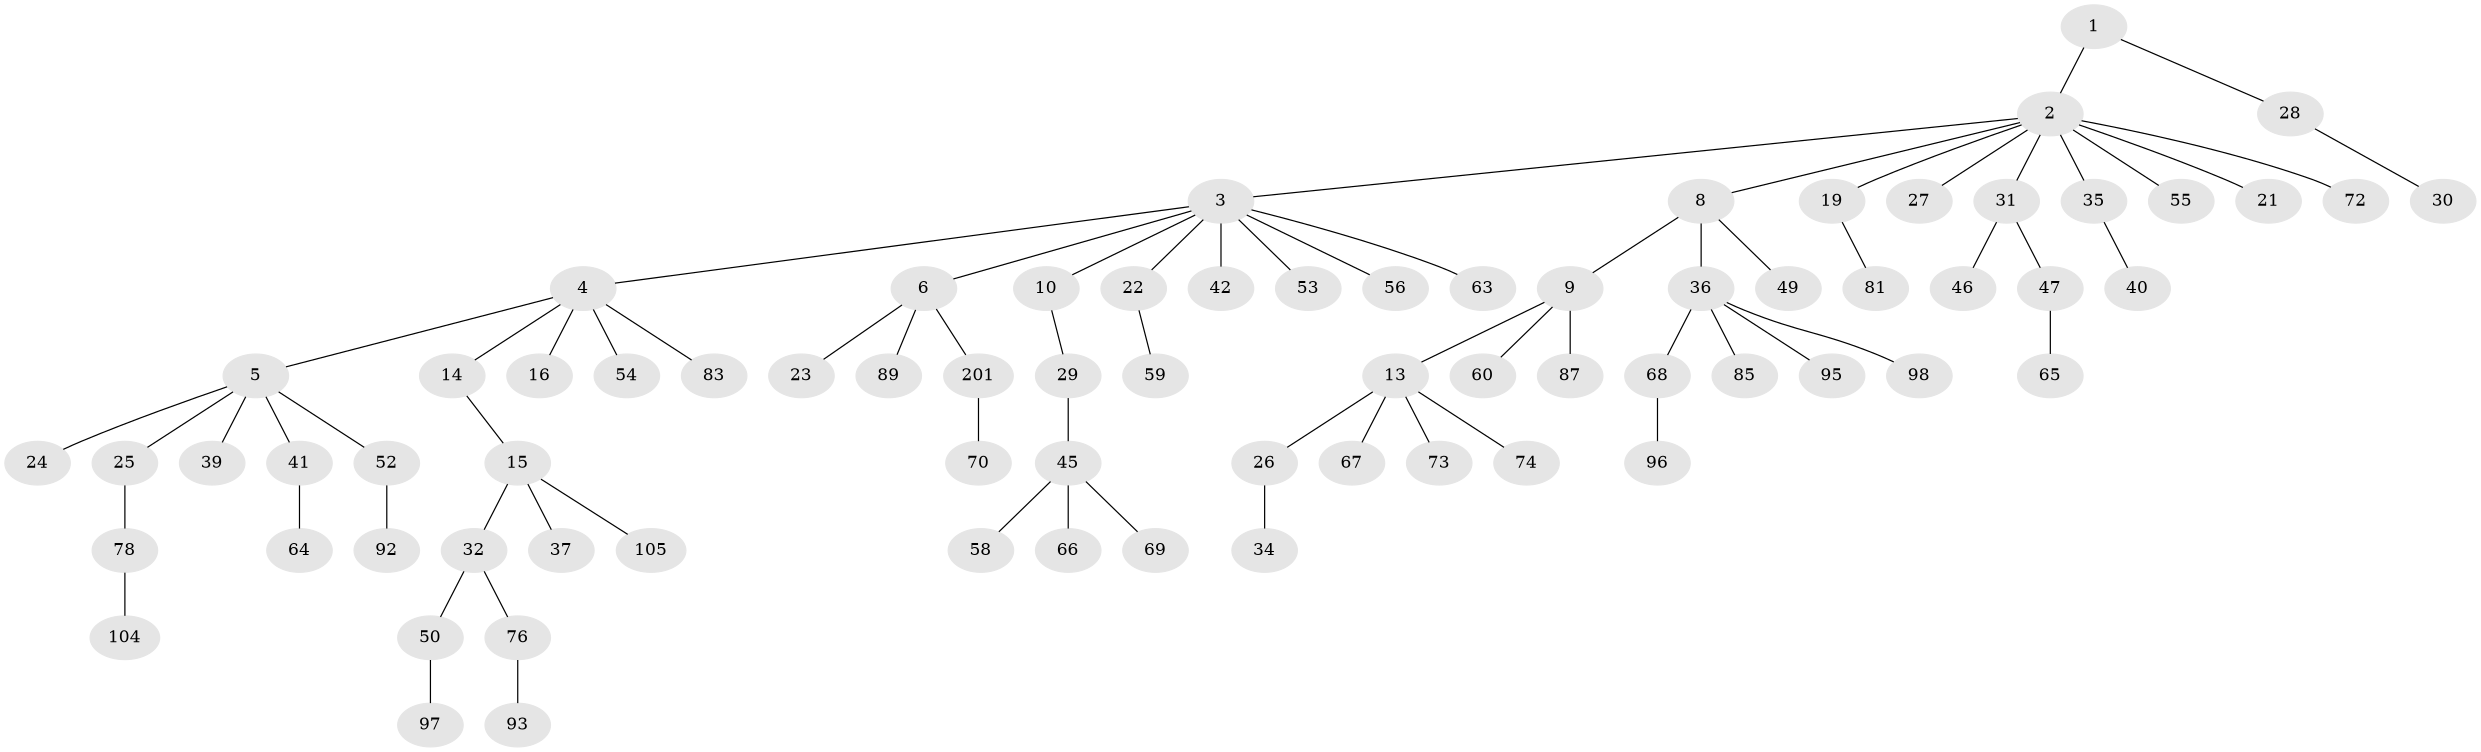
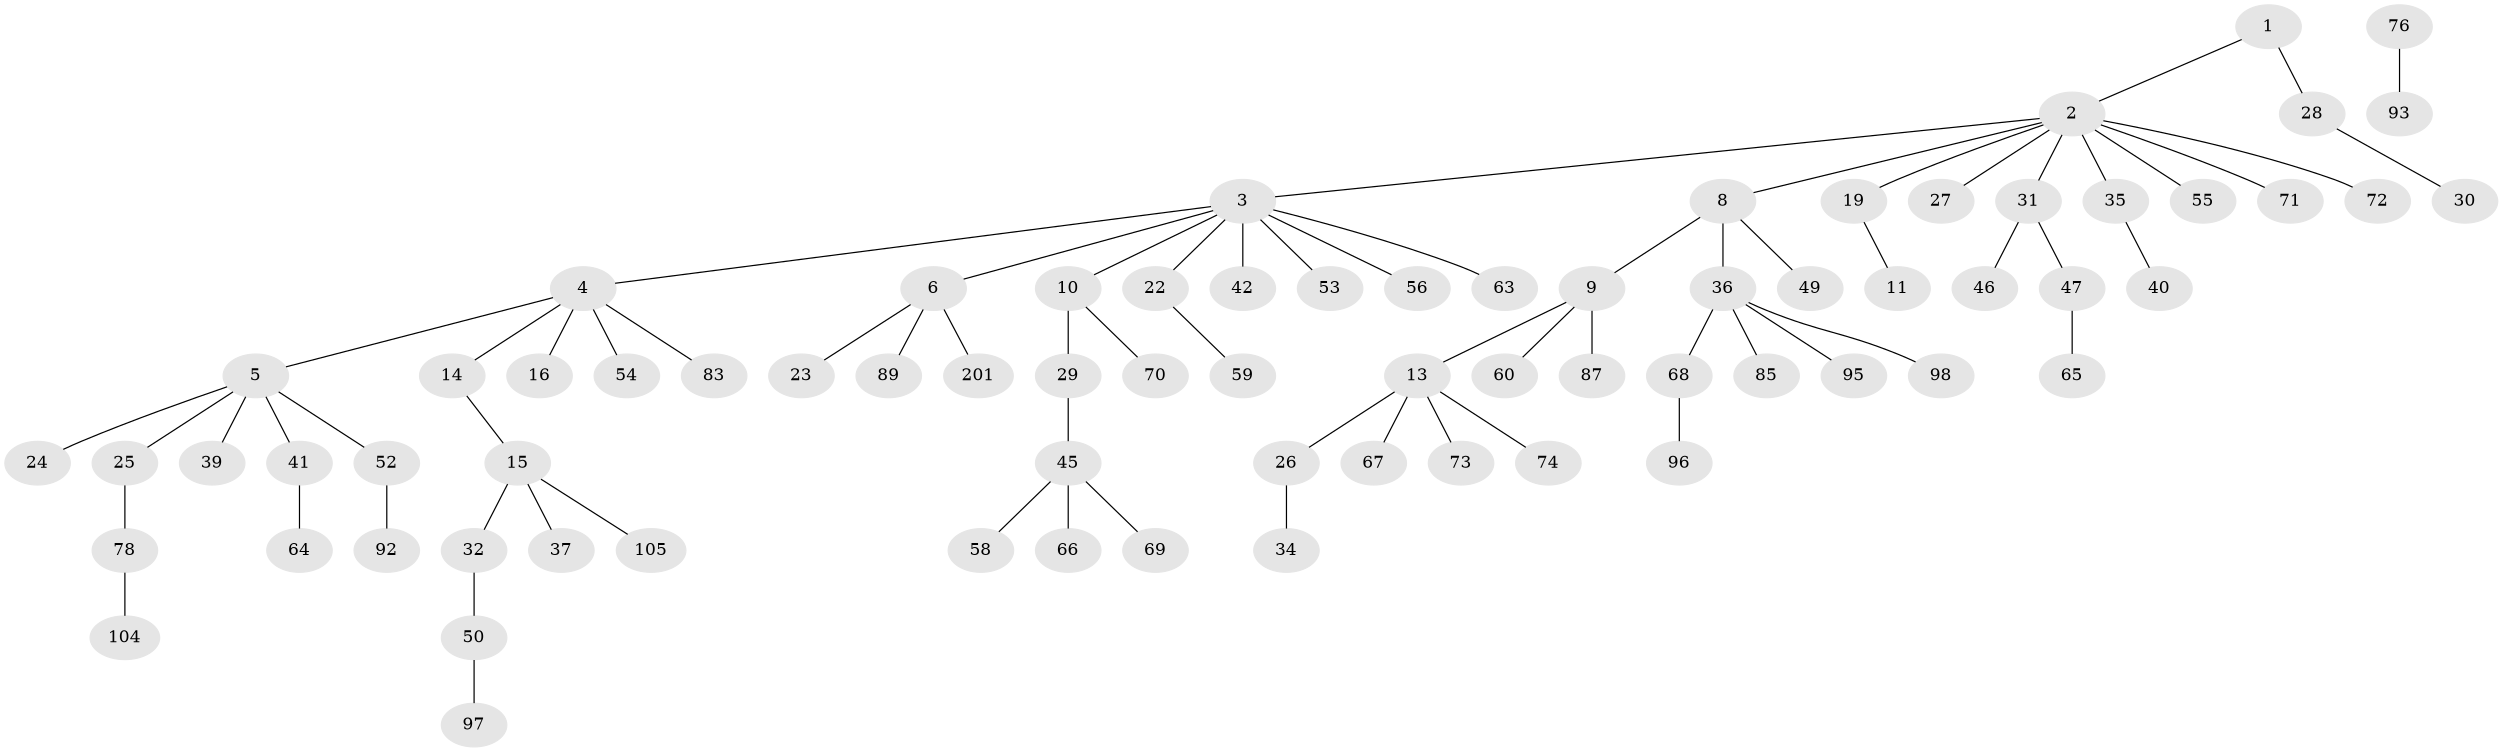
(2269, 201) -> (2290, 201)
(1876, 289) -> (1898, 289)
(978, 420) -> (1112, 332)
(496, 594) -> none
